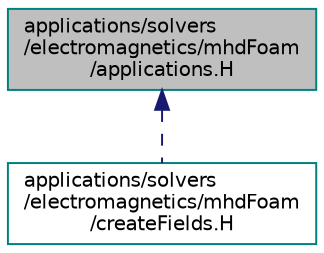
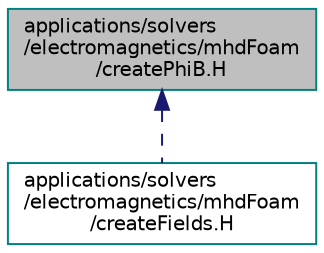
(162, 49) -> (162, 49)
